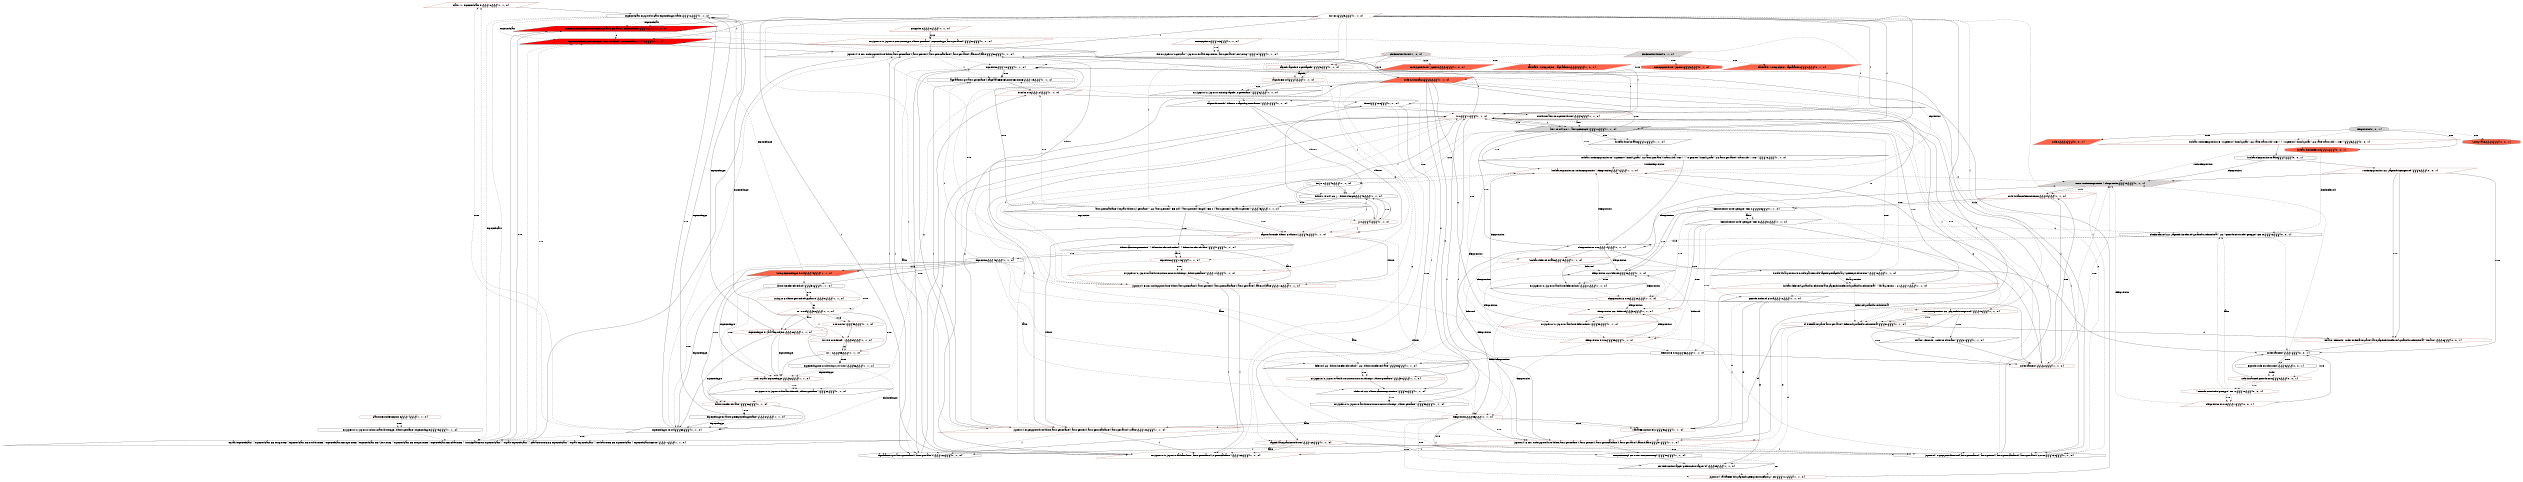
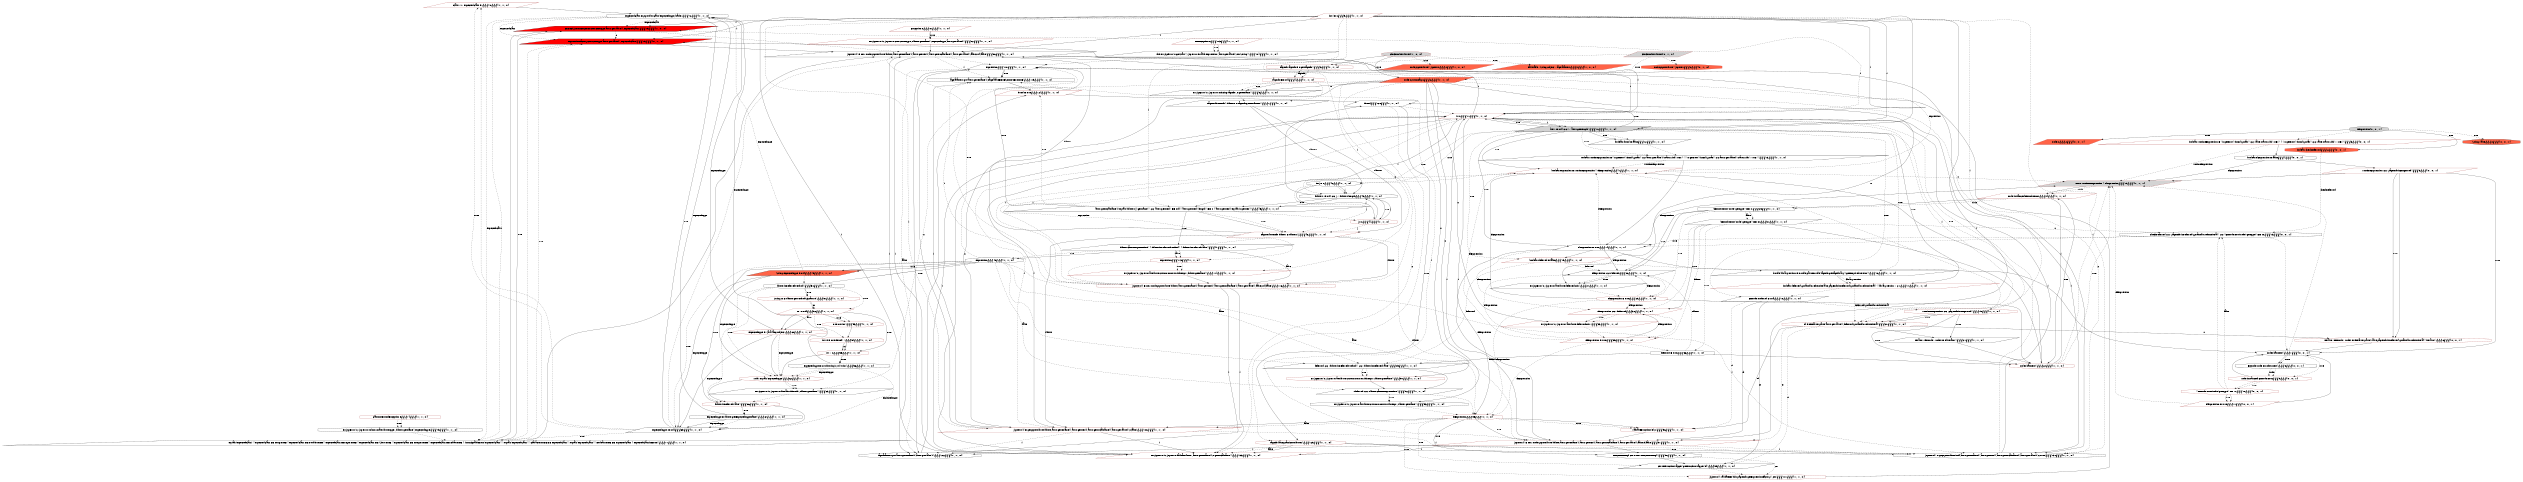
(1792, 67) -> none
(1569, 116) -> none
(1929, 200) -> none
(1697, 280) -> (1697, 280)
(1696, 312) -> (1696, 312)
(819, 324) -> (819, 324)
